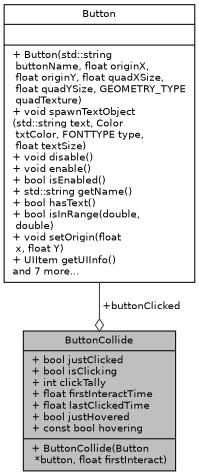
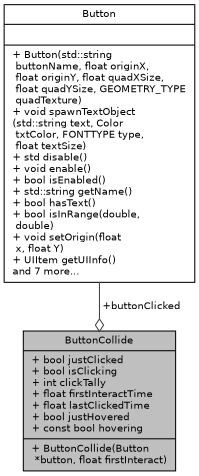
(53, 157) -> (50, 157)
